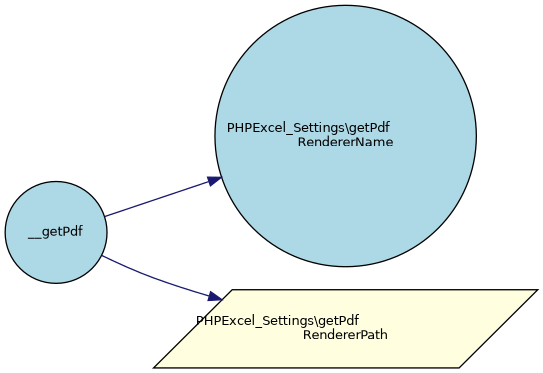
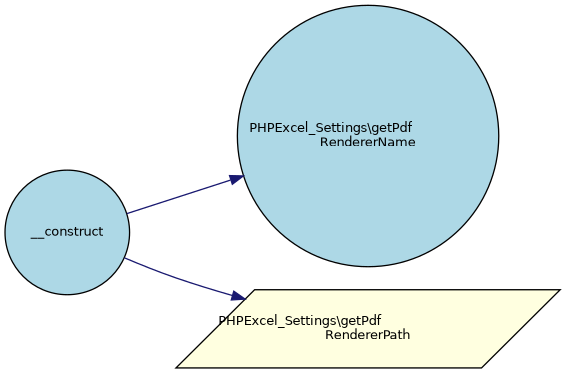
(56, 232) -> (67, 232)
